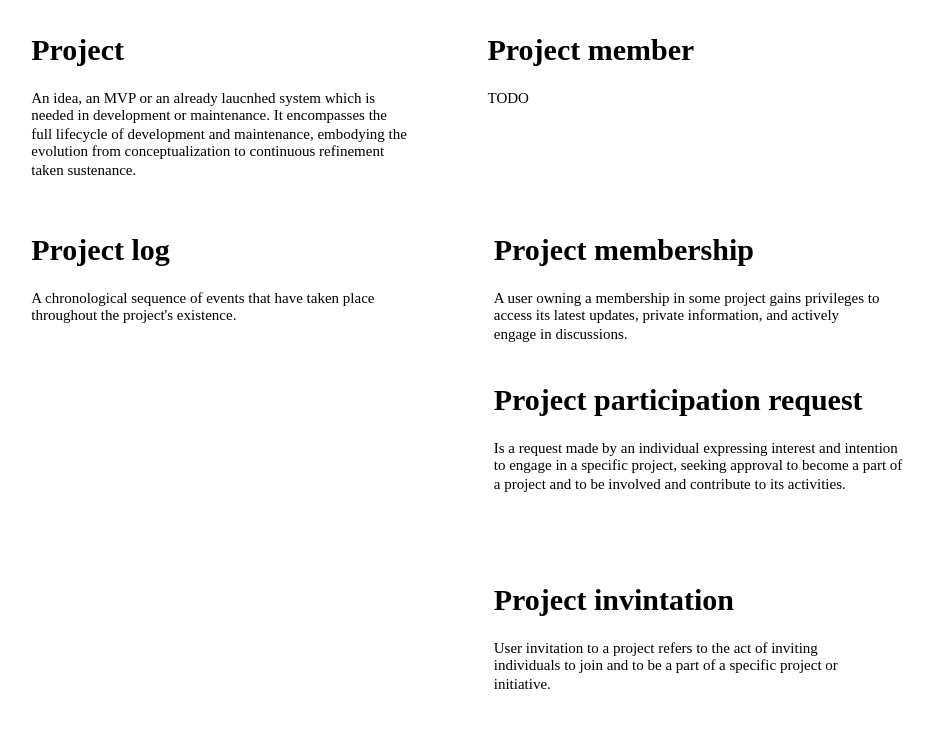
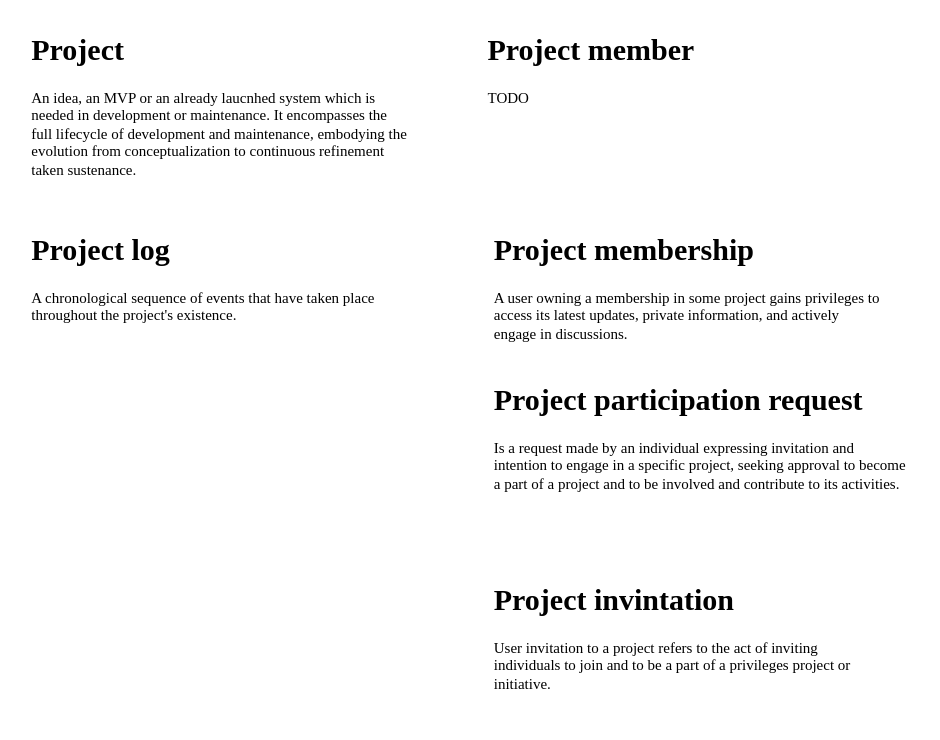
(702, 408) -> (702, 408)
(683, 599) -> (683, 599)
